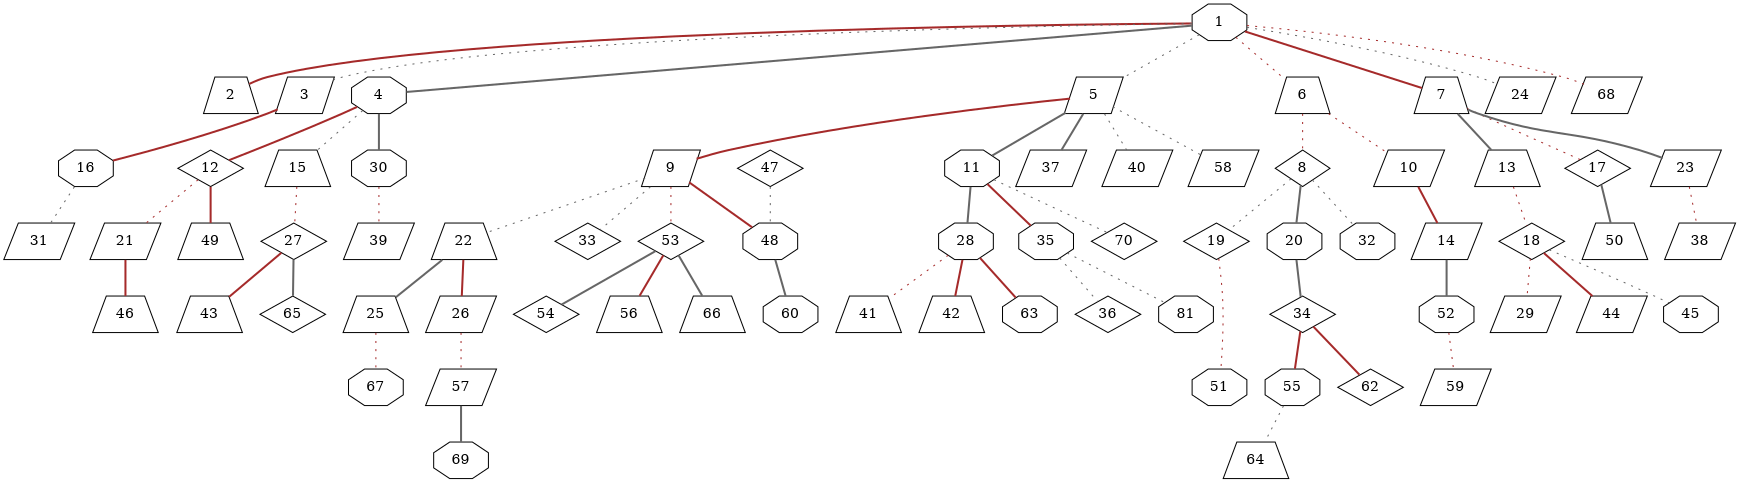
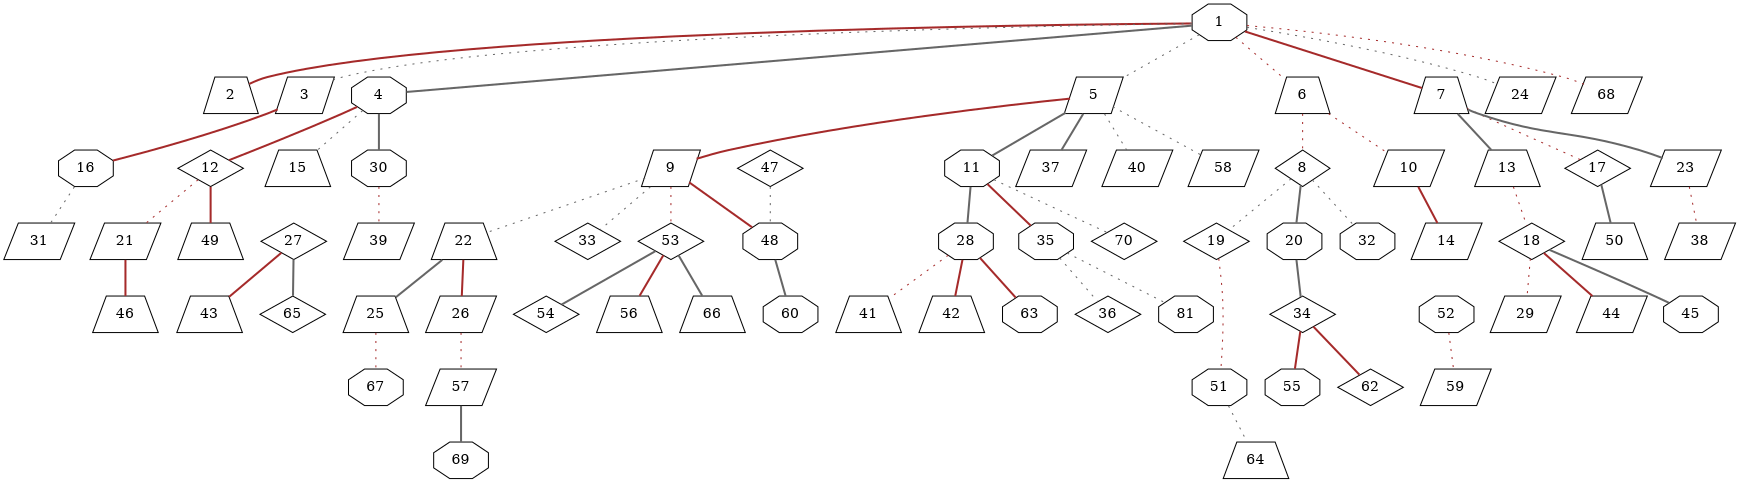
(296, 205) -> none
(1609, 276) -> (1609, 276)
(1447, 278) -> none
(1274, 424) -> (1238, 424)
